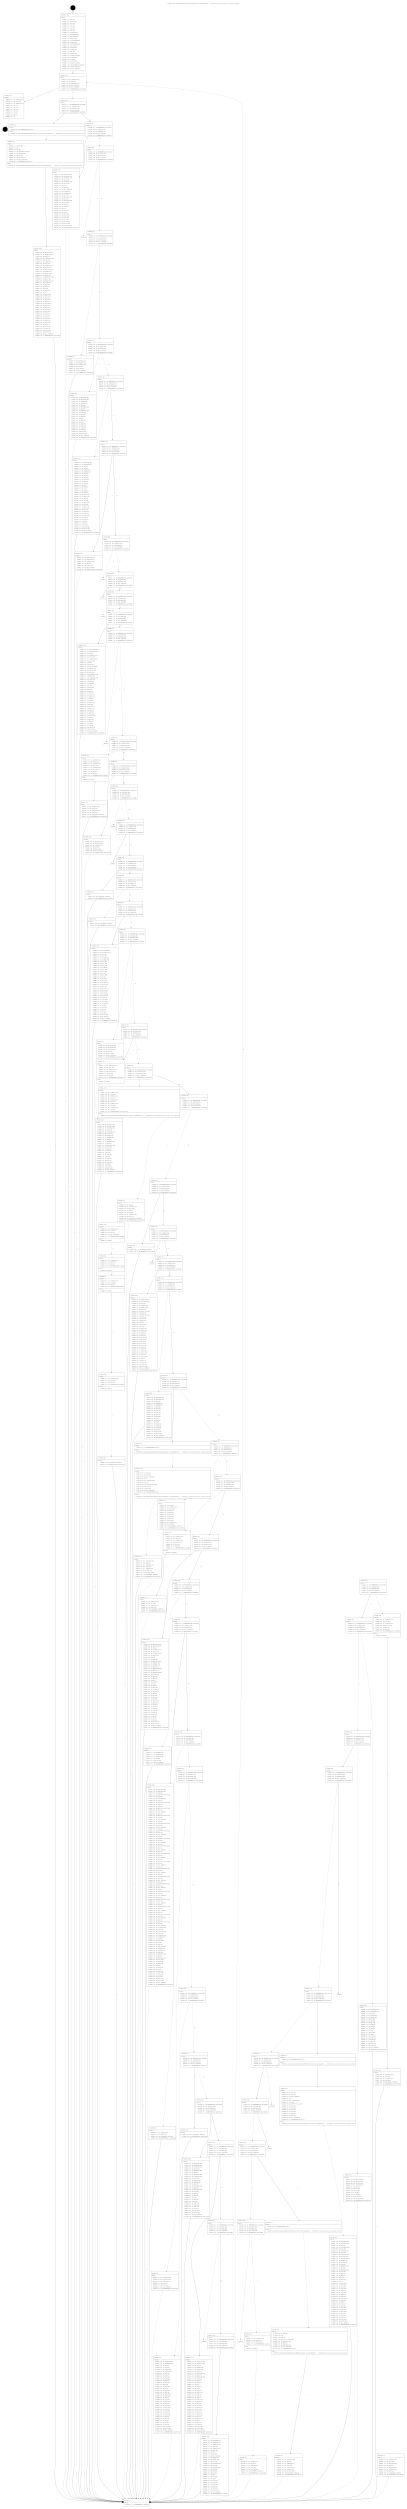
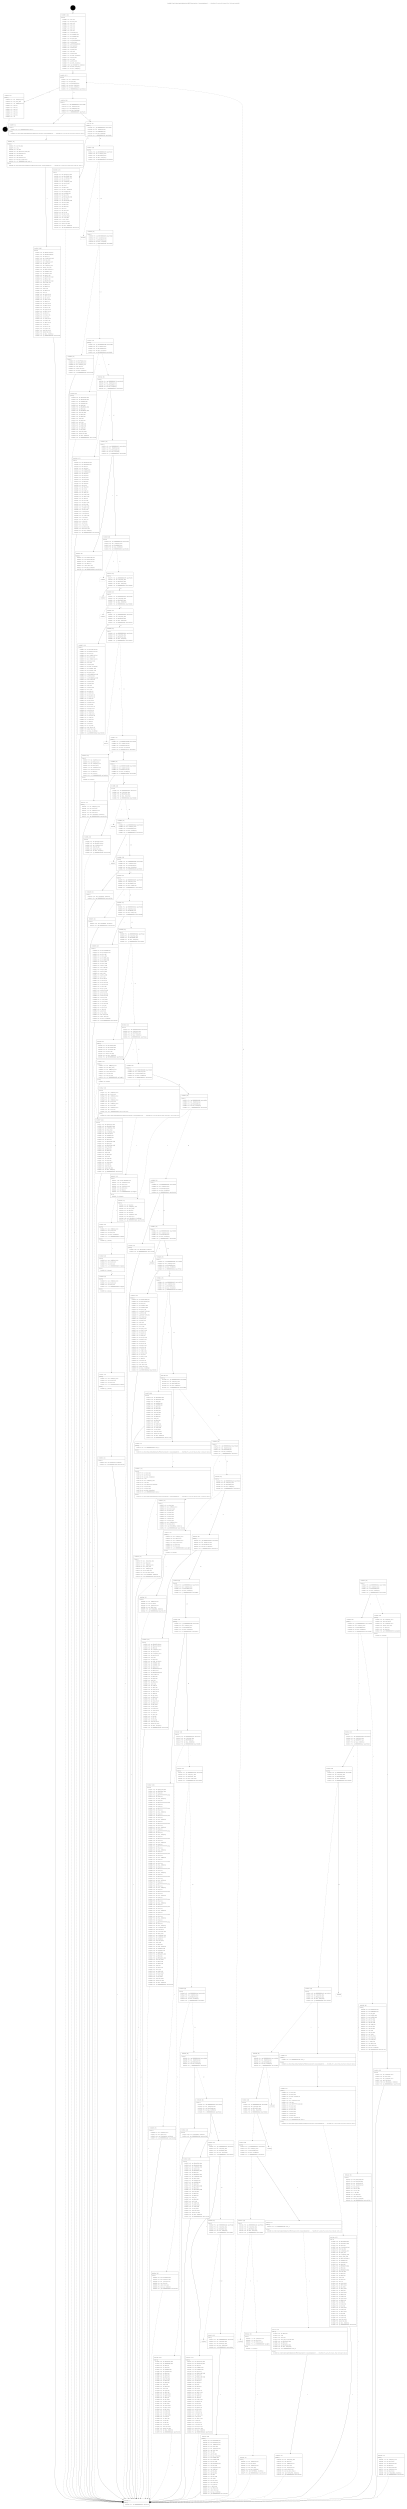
none -> (124, 1186)
(157, 1756) -> none
